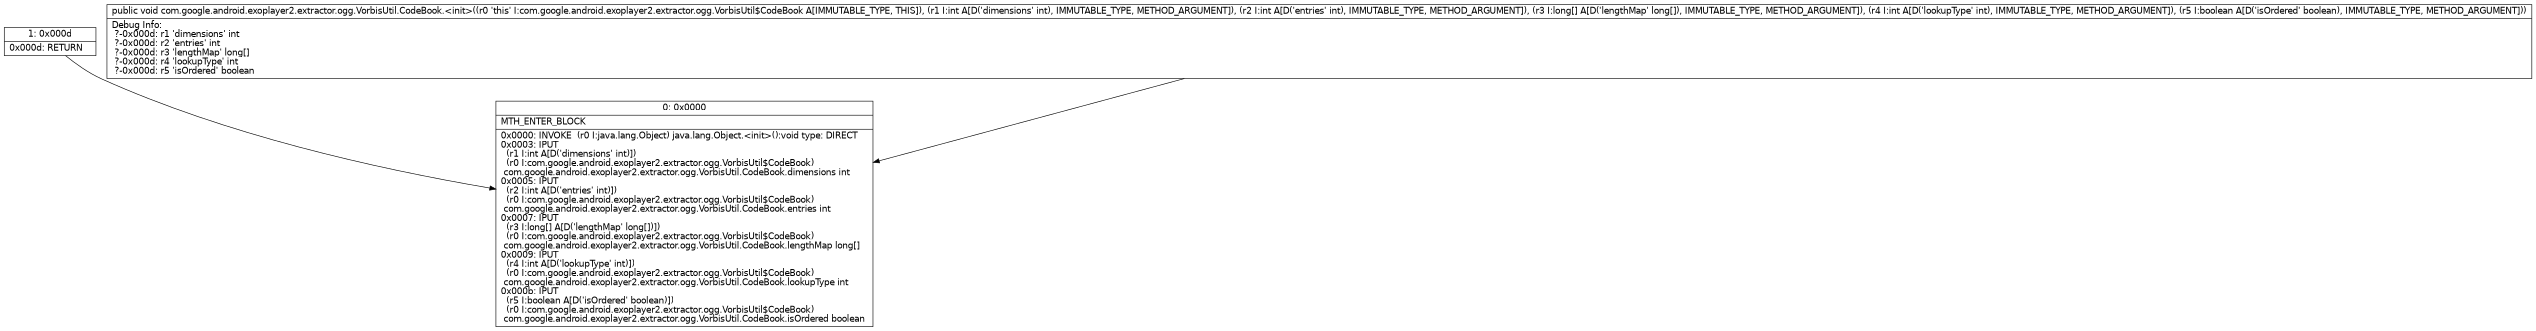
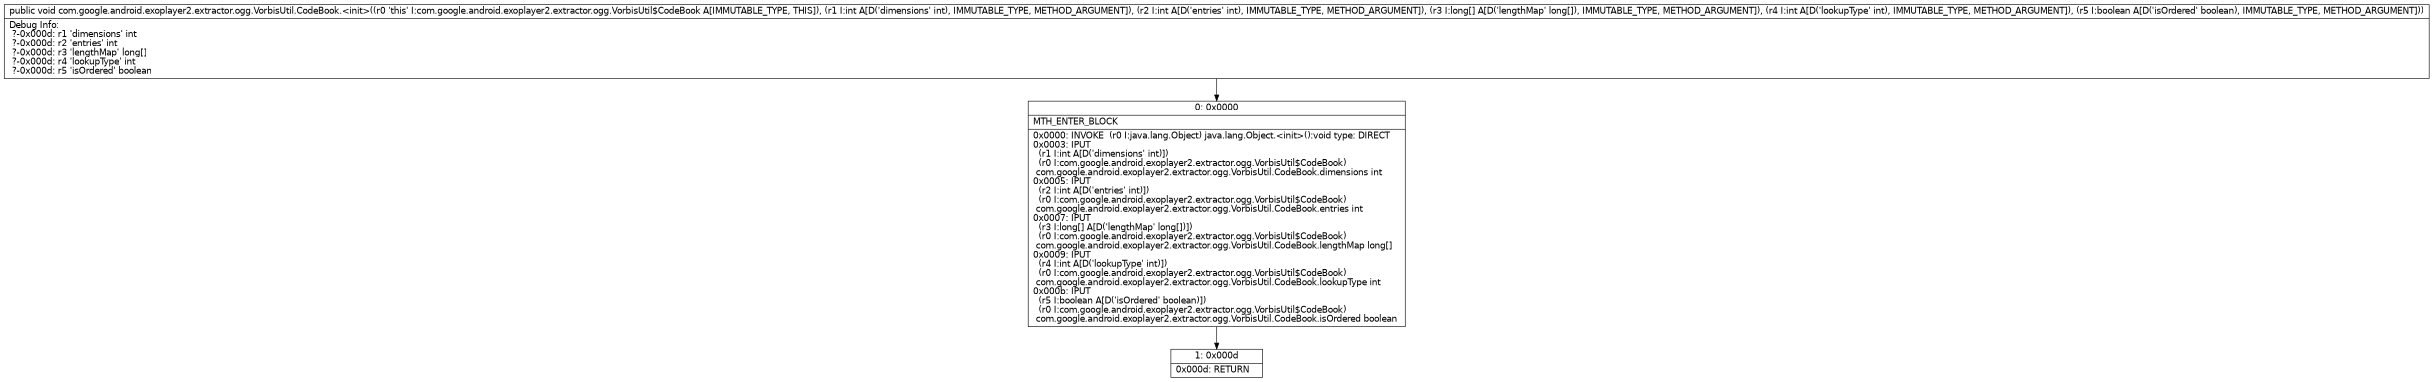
(272, 139) -> (1217, 335)
